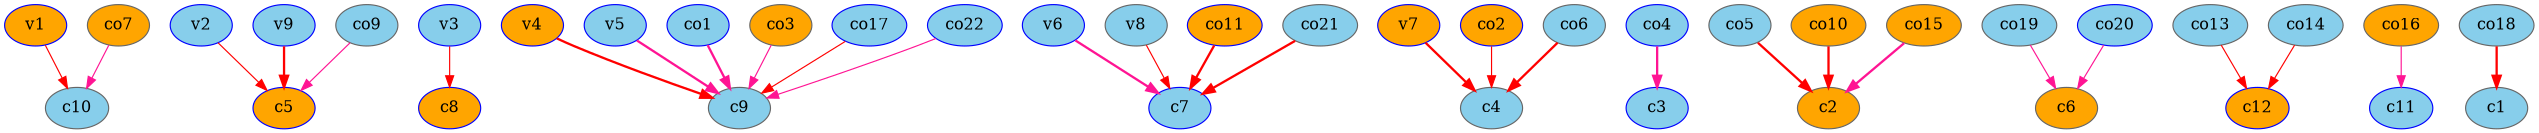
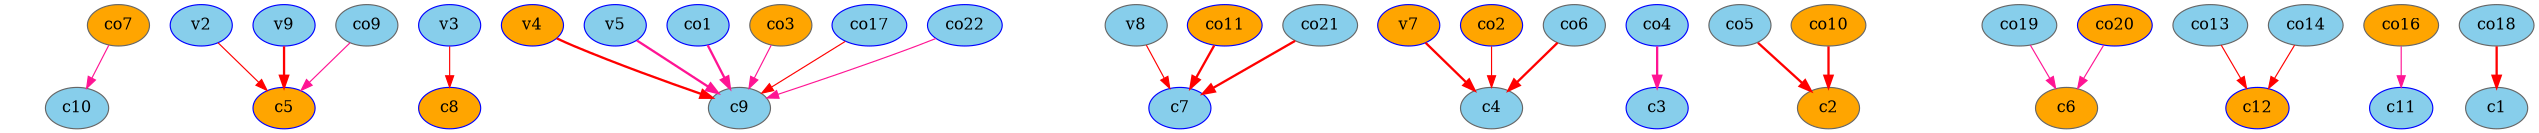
(36, 25) -> none
(1053, 25) -> none
(1924, 25) -> none
(2115, 25) -> (2115, 25)
